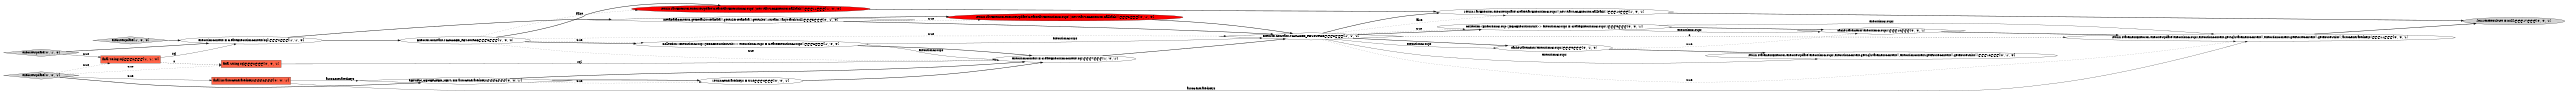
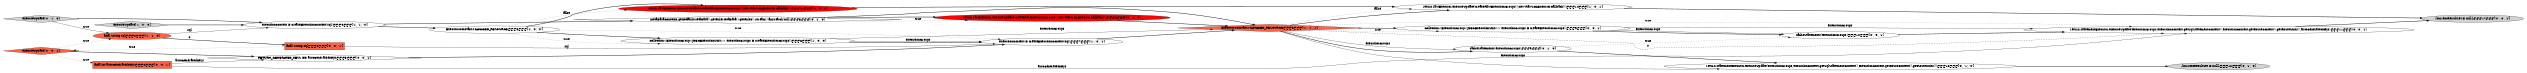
(1881, 31) -> (1840, 35)
(875, 36) -> none
(1311, 36) -> (1270, 28)
(131, 59) -> (132, 36)
(190, 64) -> (223, 42)
none -> (2219, 66)
(142, 70) -> (180, 49)
(41, 75) -> (41, 51)
(138, 79) -> (70, 59)
(751, 81) -> none
